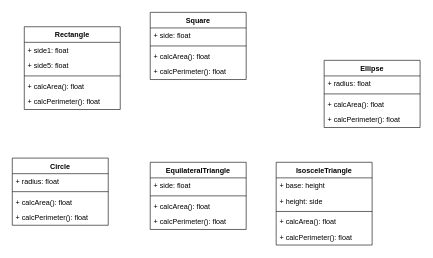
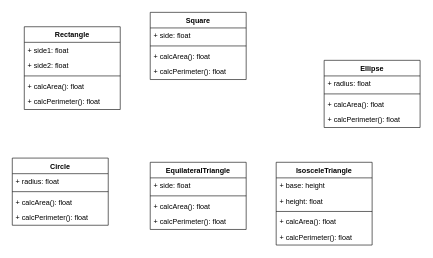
(51, 66) -> (51, 66)
(303, 202) -> (305, 202)
